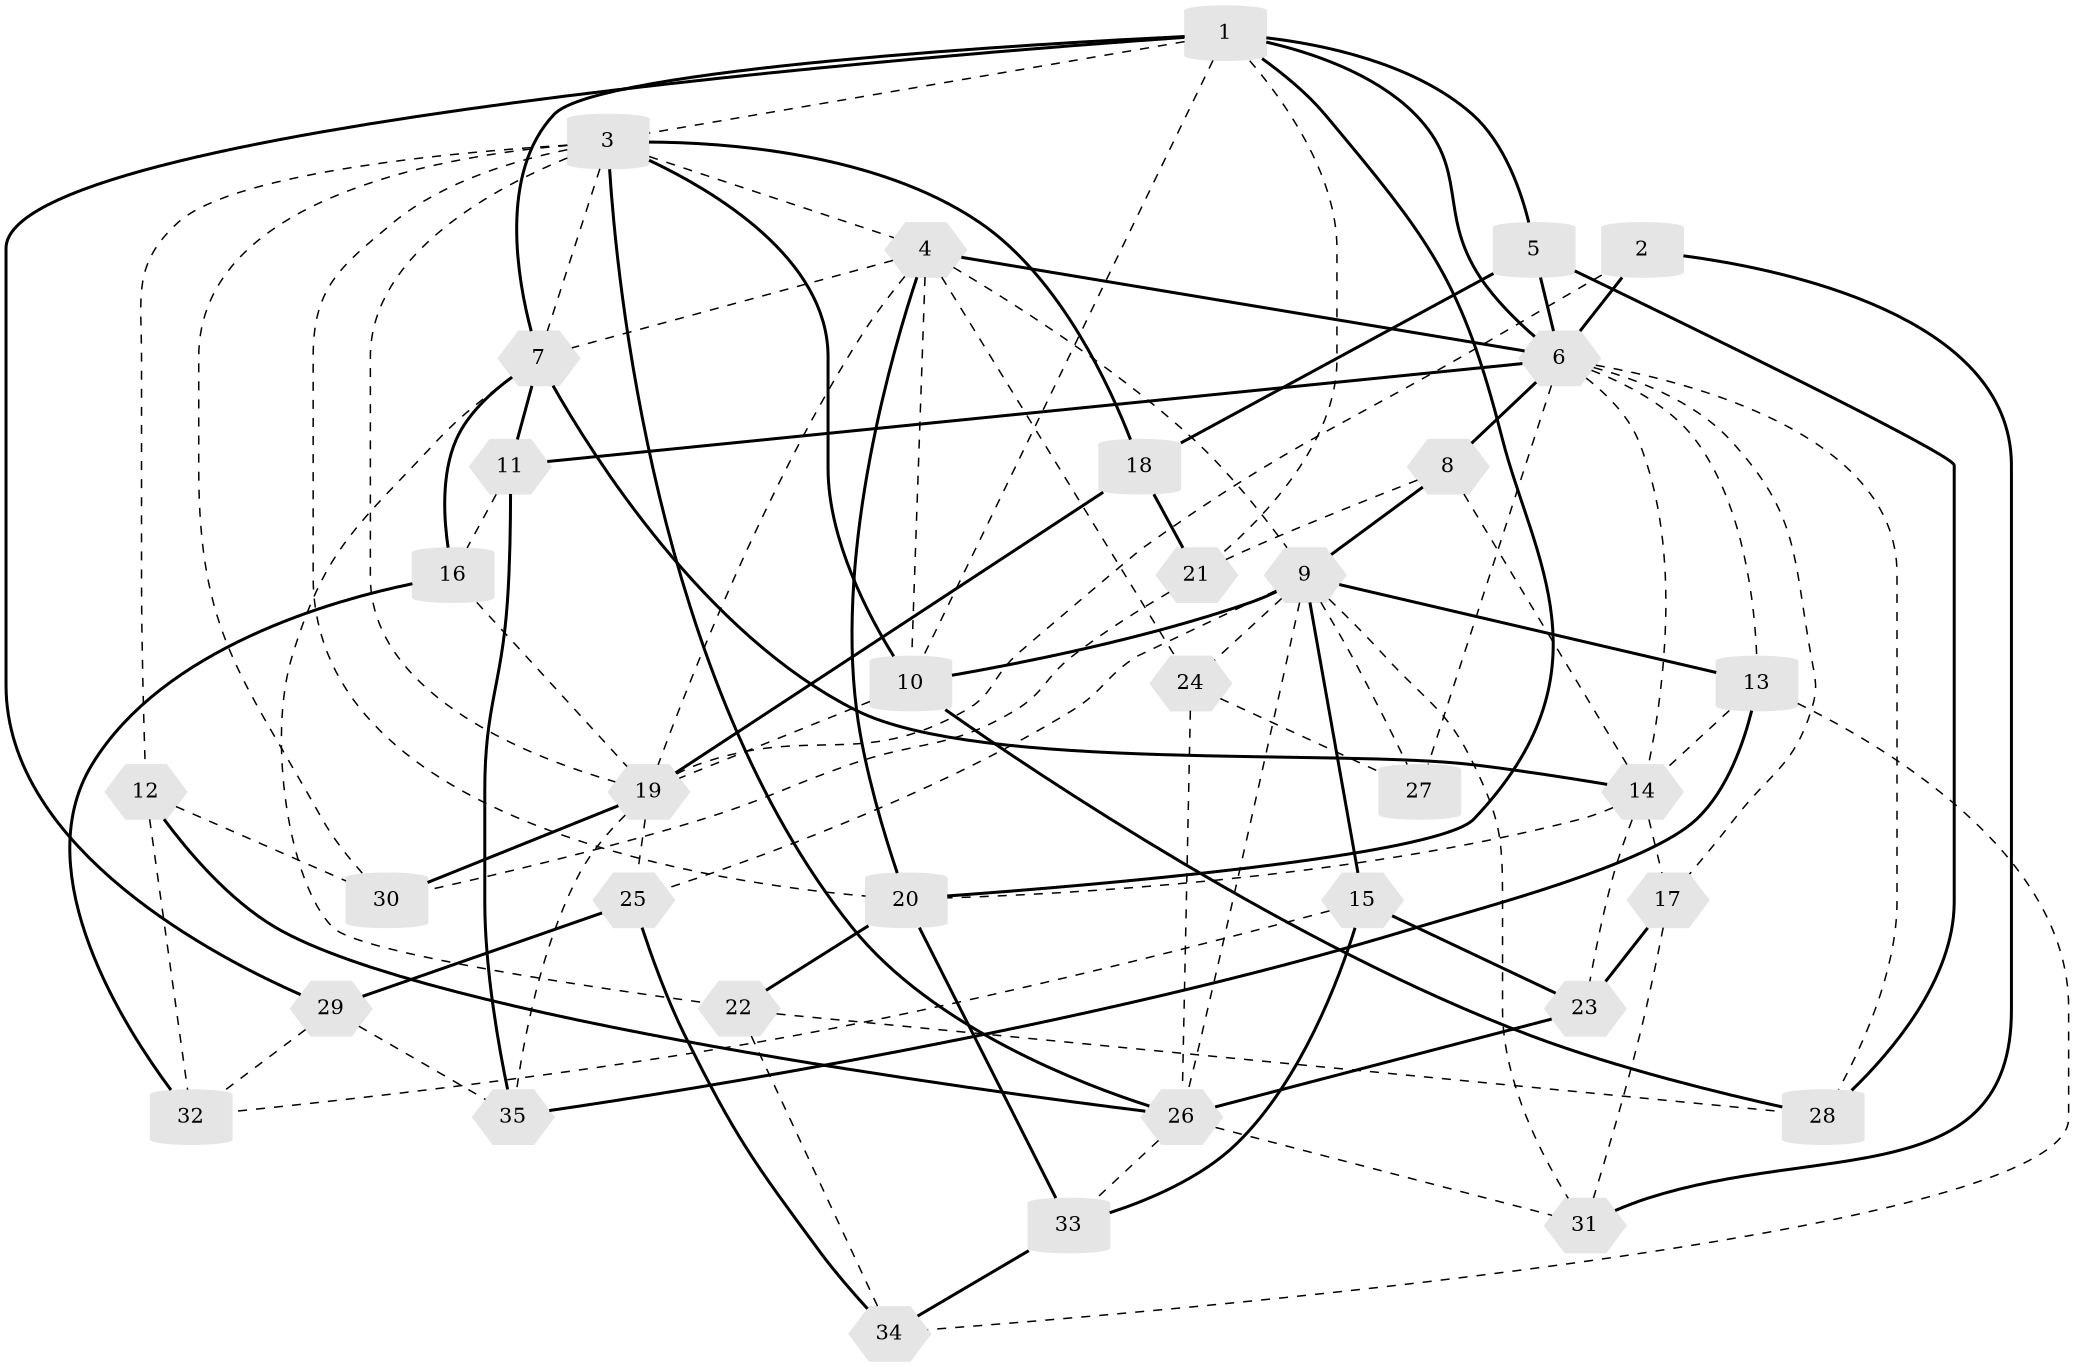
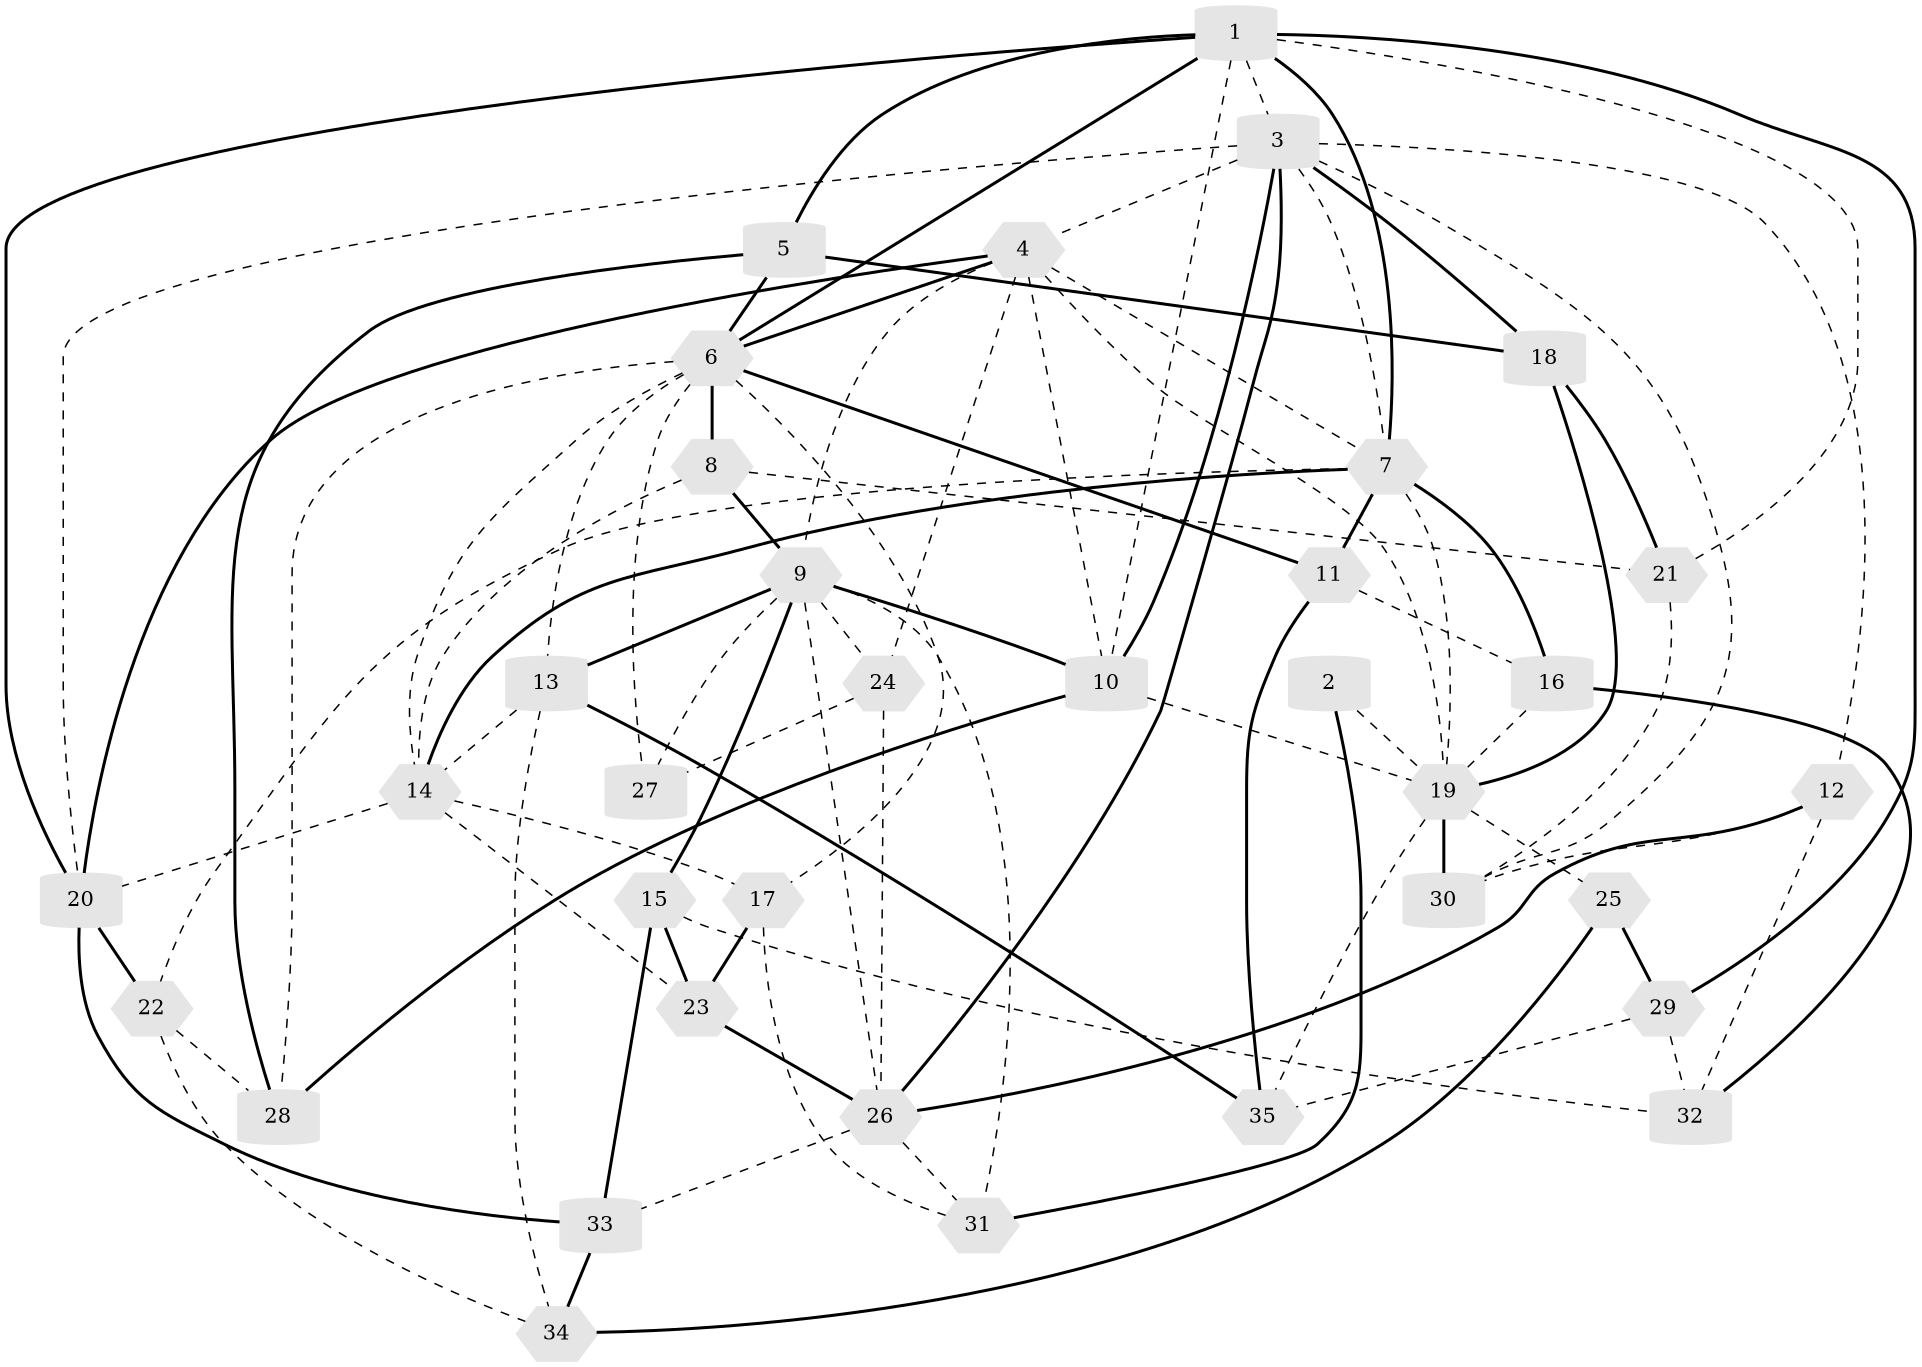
(1601, 304) -> none
(370, 489) -> (1446, 618)
(982, 760) -> none
